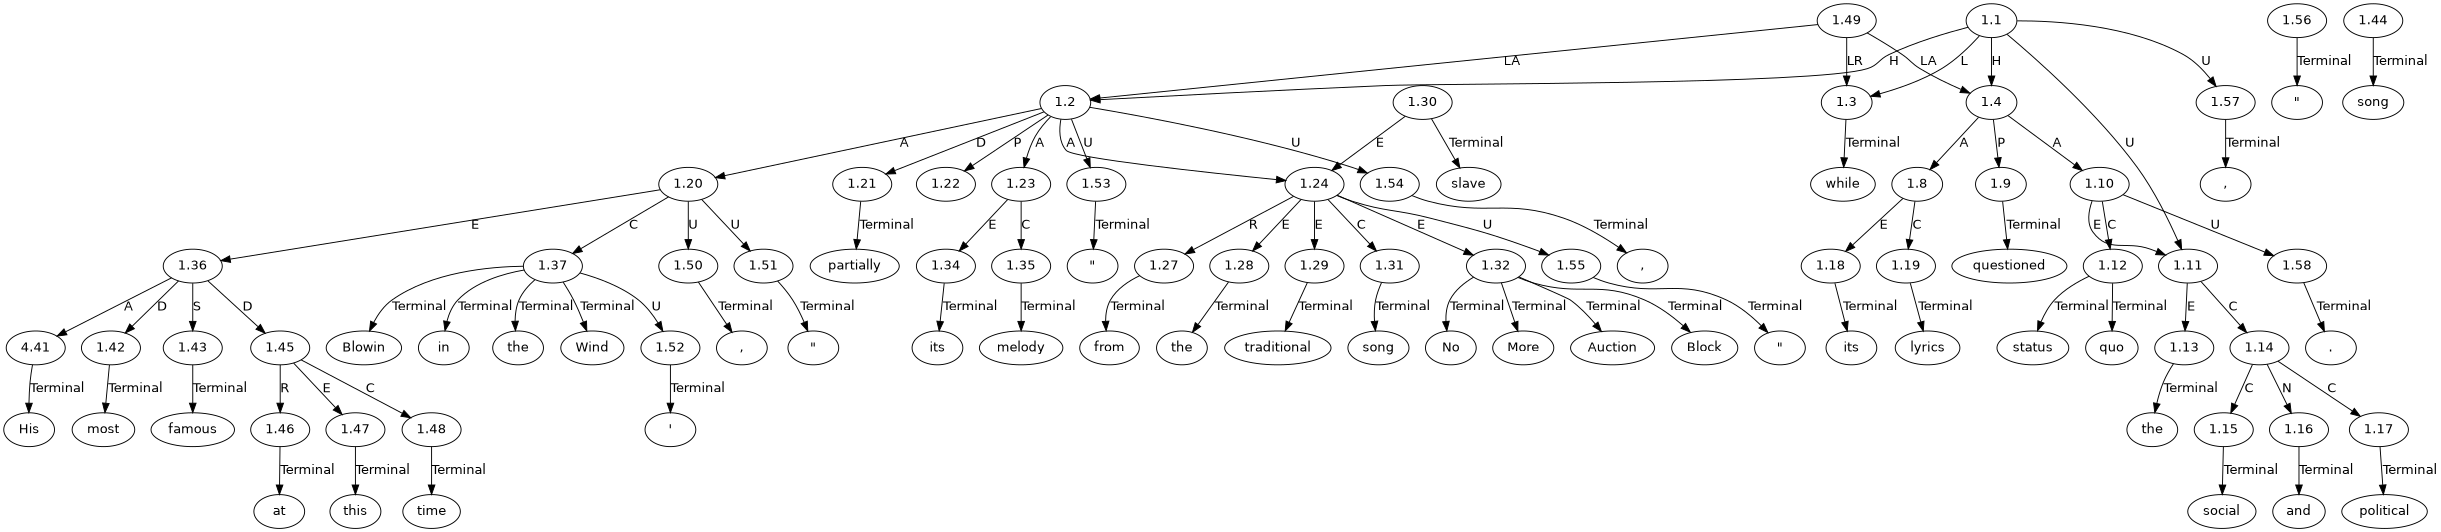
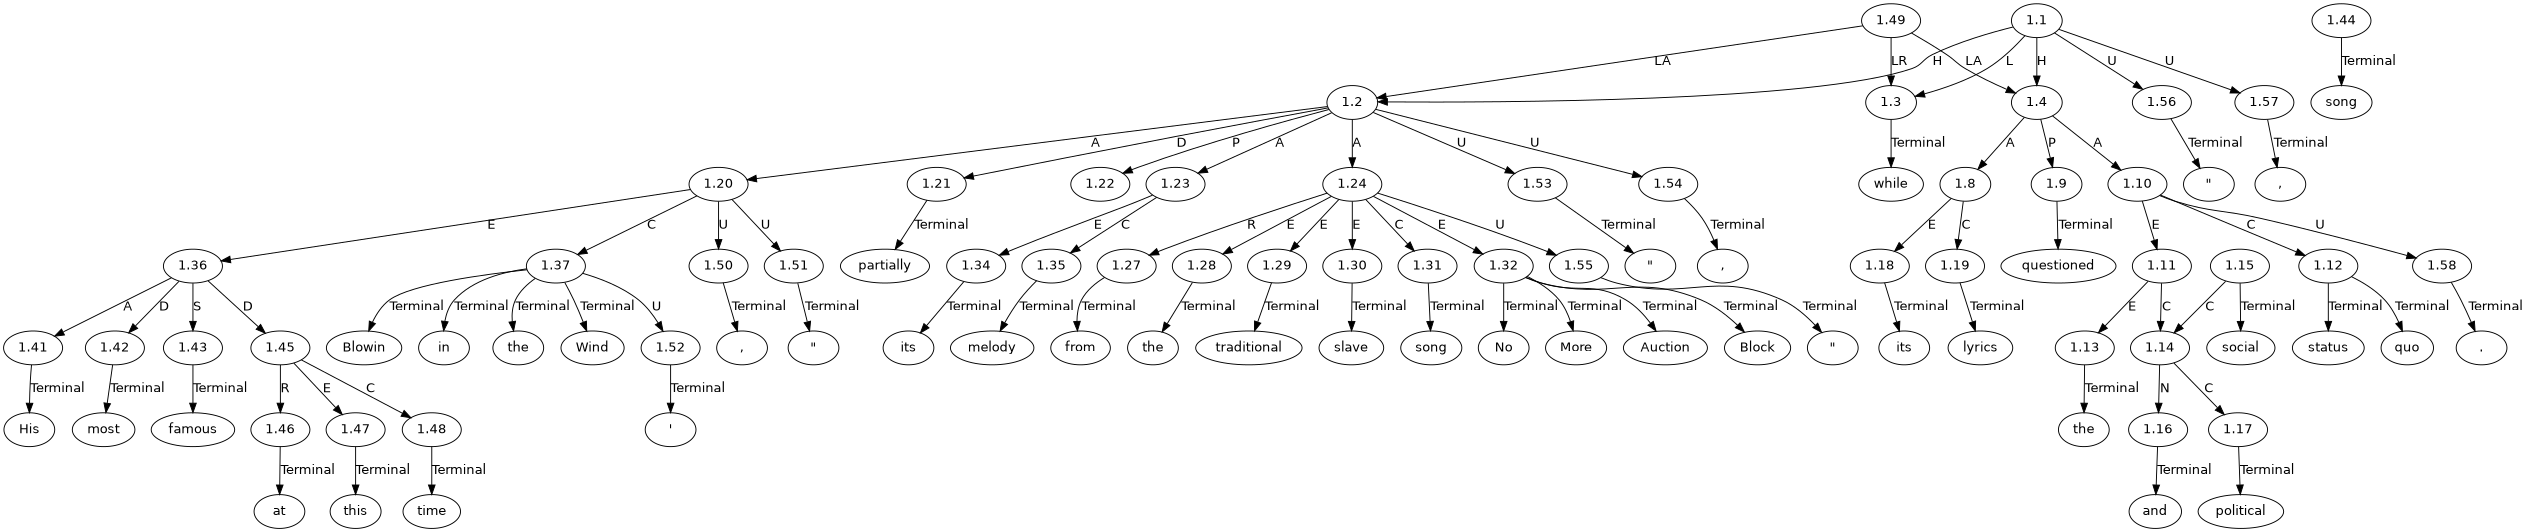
(2105, 128) -> (2095, 59)
(1372, 141) -> (1352, 220)
(36, 348) -> (33, 348)
(2244, 384) -> (2203, 304)
